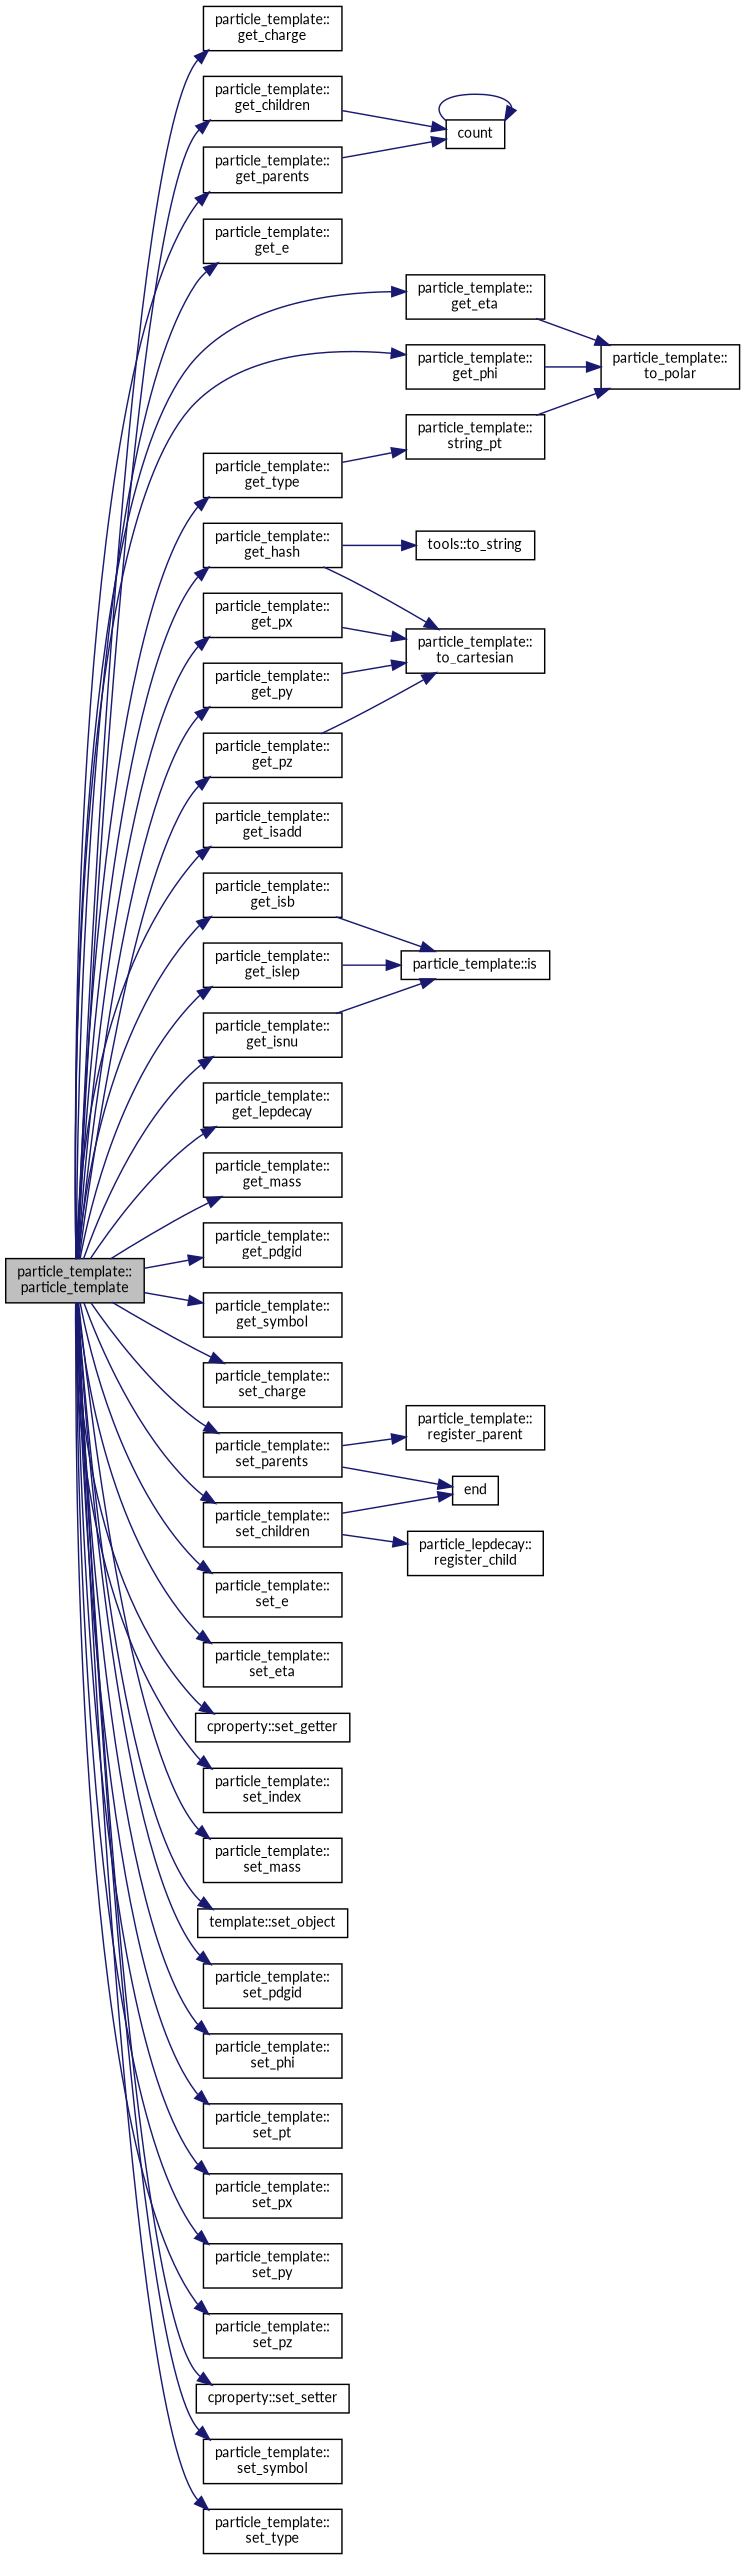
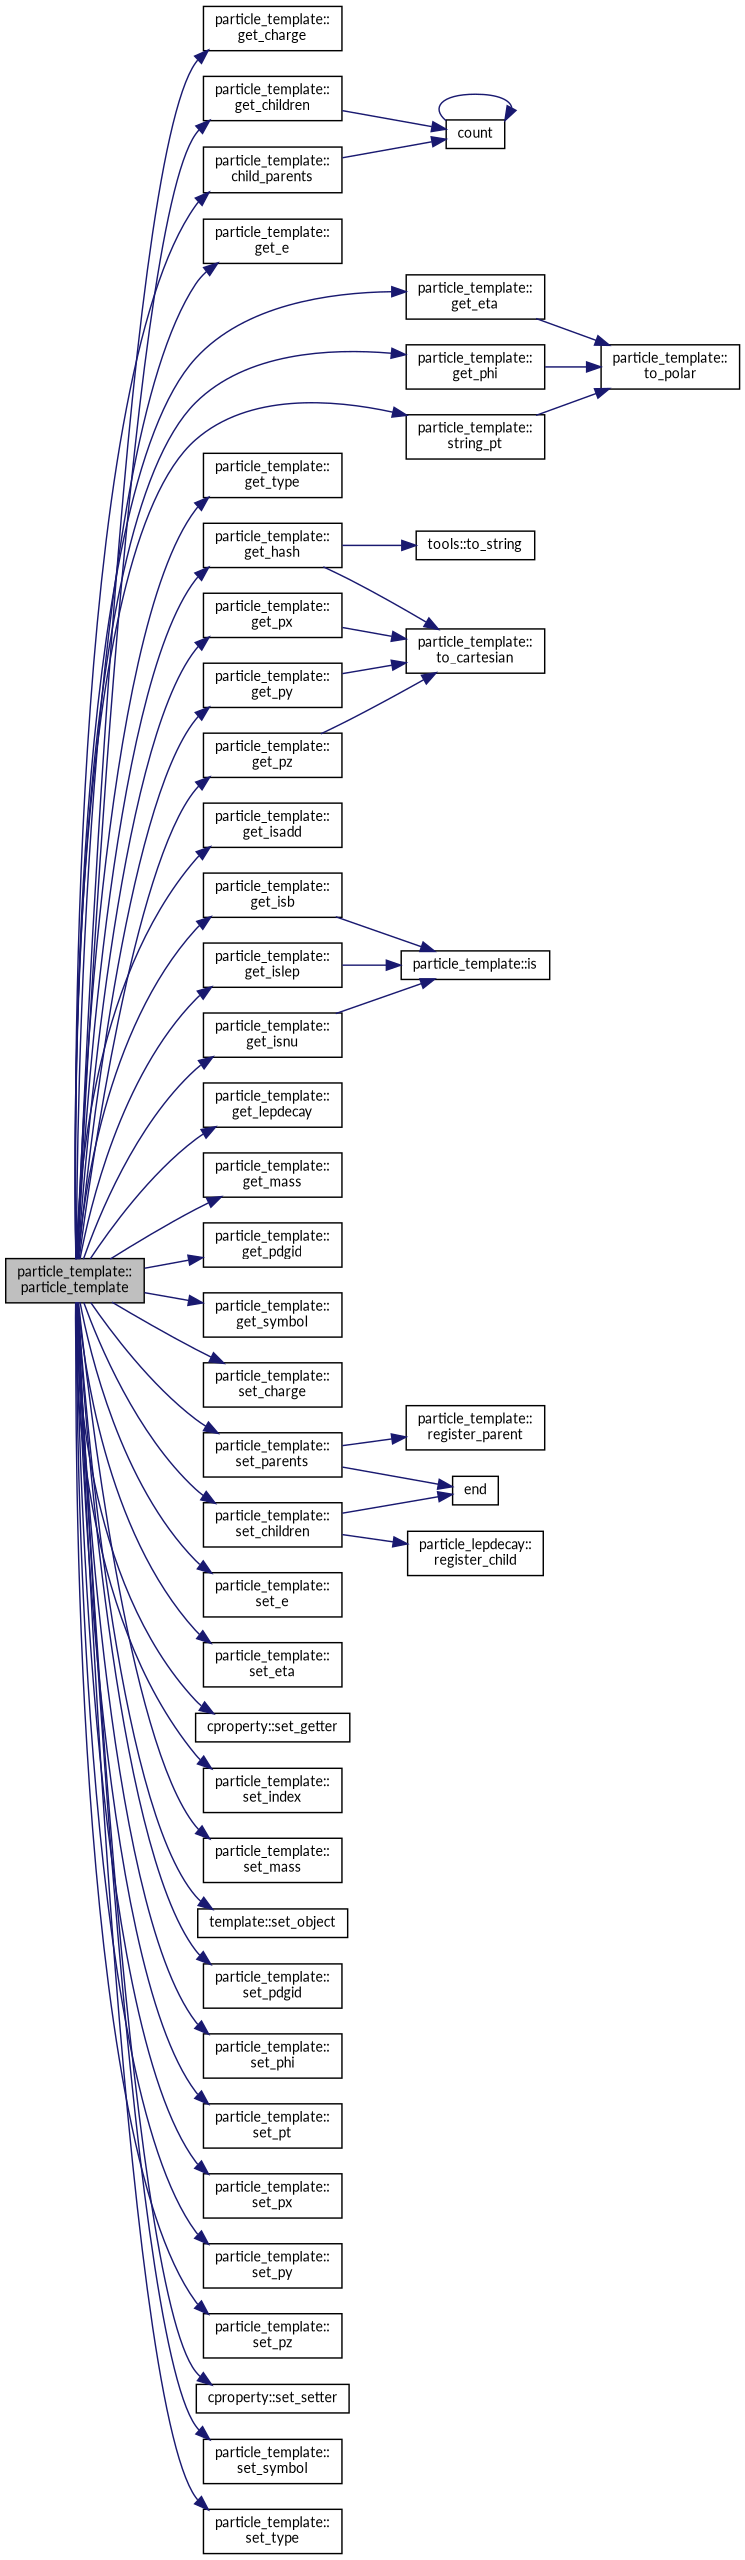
(273, 170) -> (273, 170)
(367, 457) -> (152, 508)
